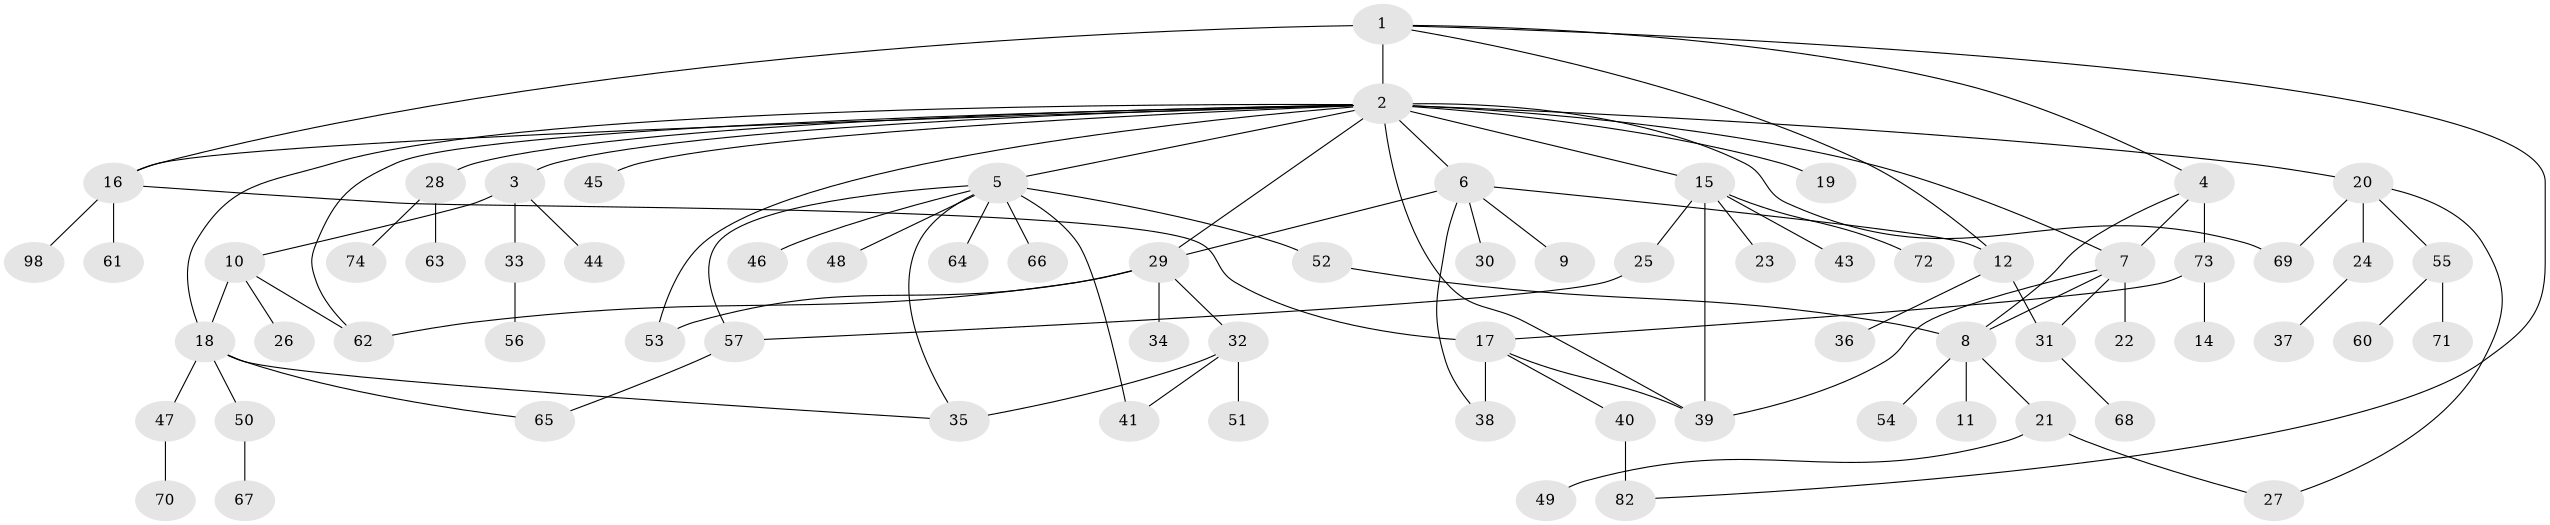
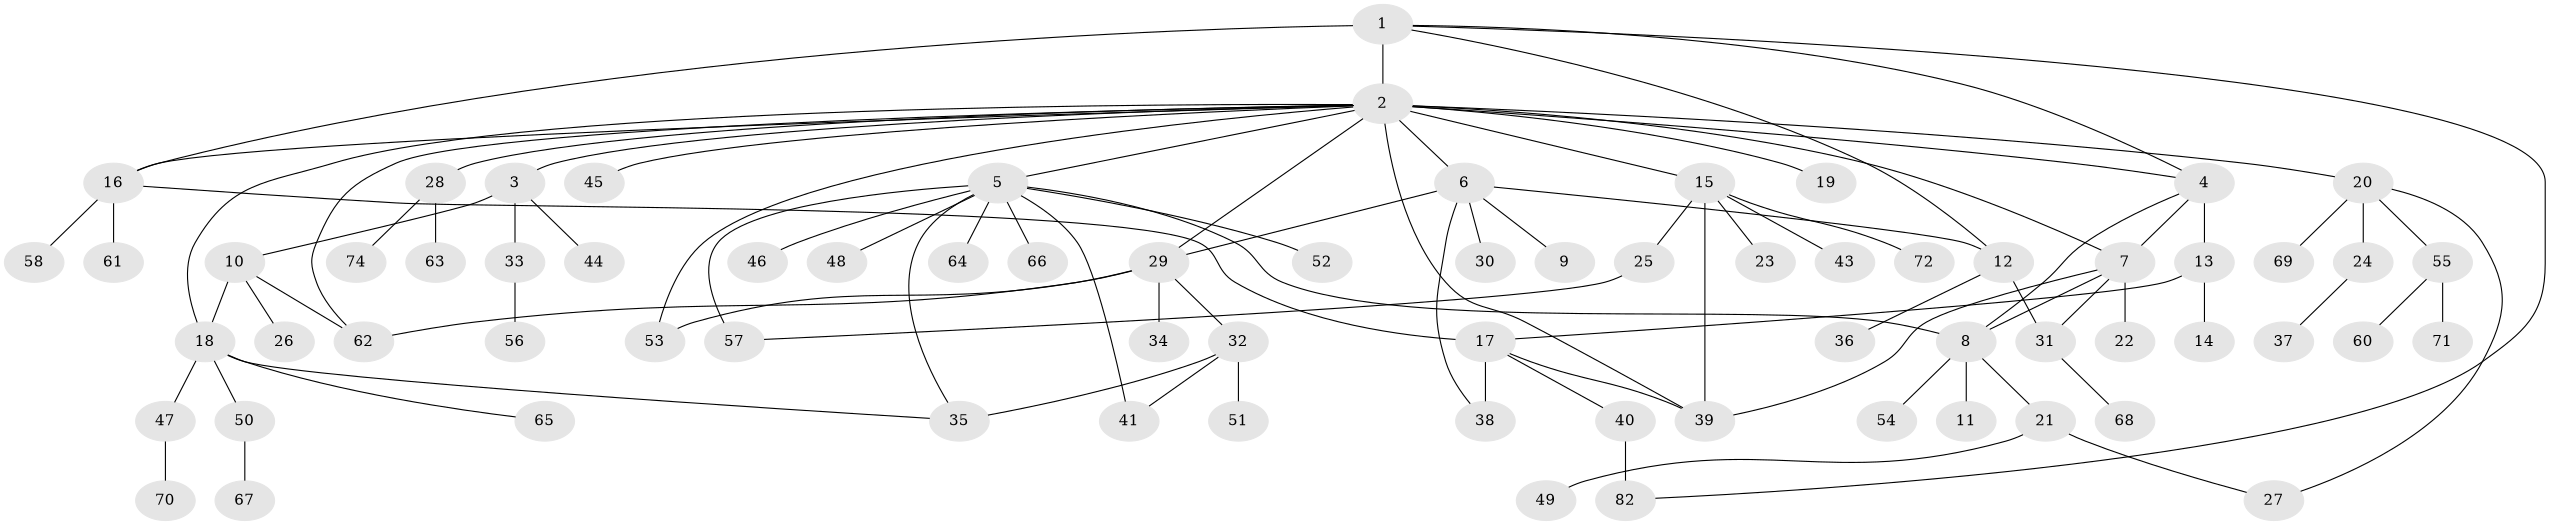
(1806, 210) -> (1776, 134)
(34, 262) -> (34, 262)
(2204, 262) -> (2204, 262)
(1645, 298) -> (1471, 310)
(641, 384) -> none
